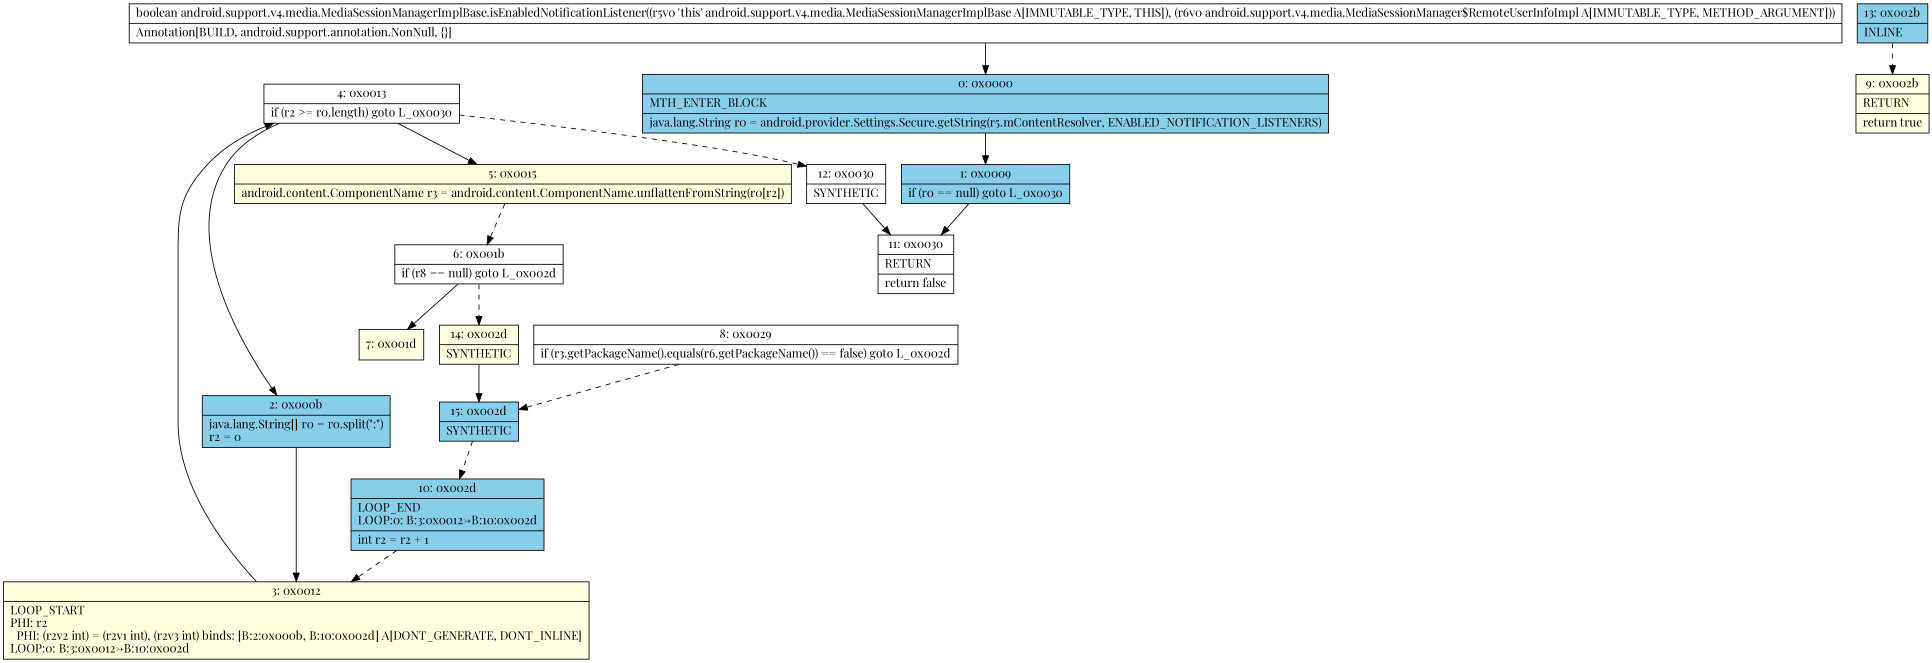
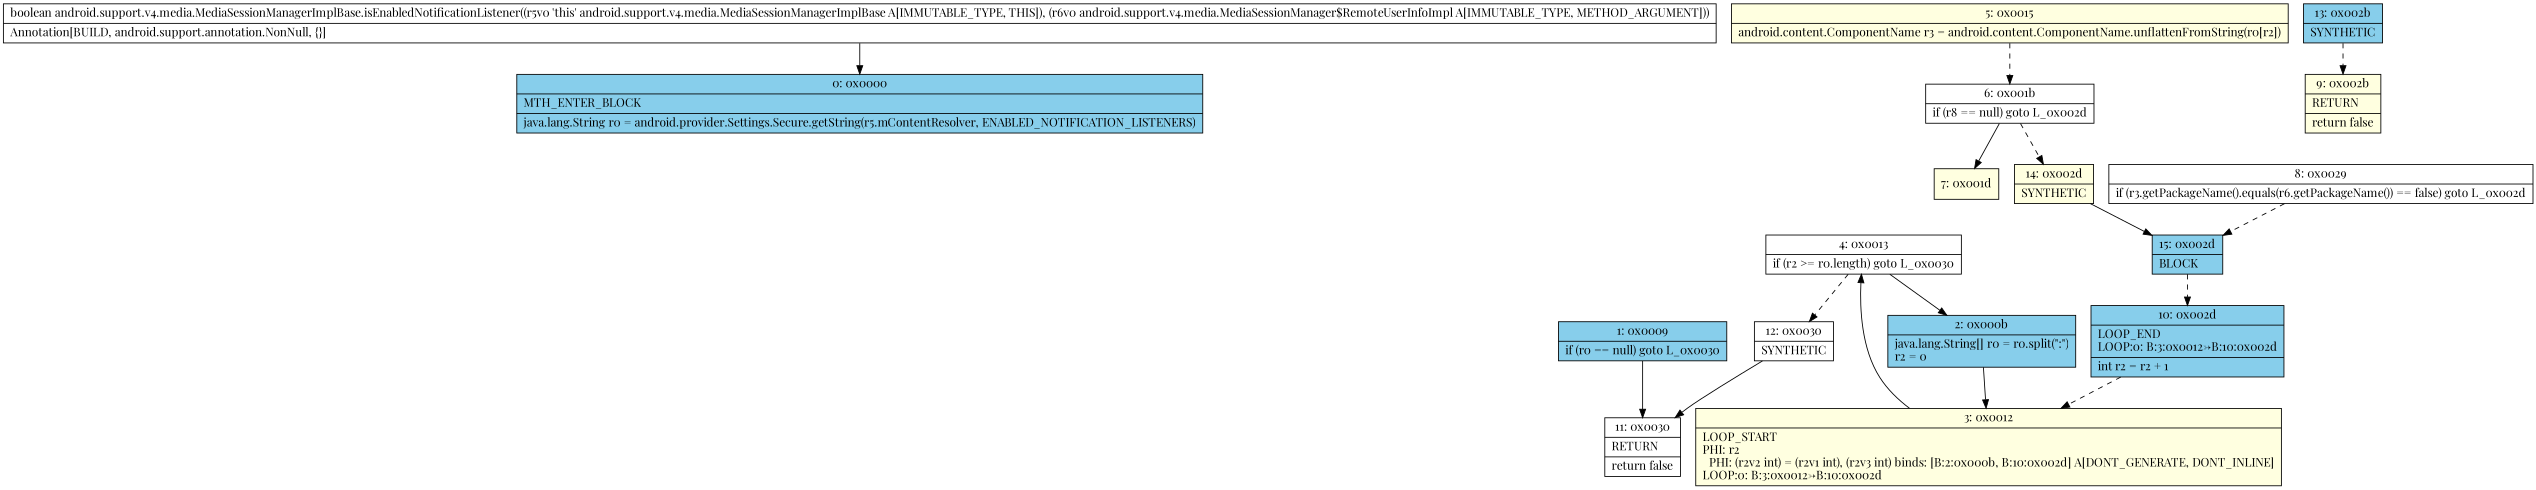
(1884, 33) -> (2343, 33)
(1893, 123) -> (2343, 123)
(433, 142) -> none
(986, 144) -> none
(479, 431) -> (2179, 264)
